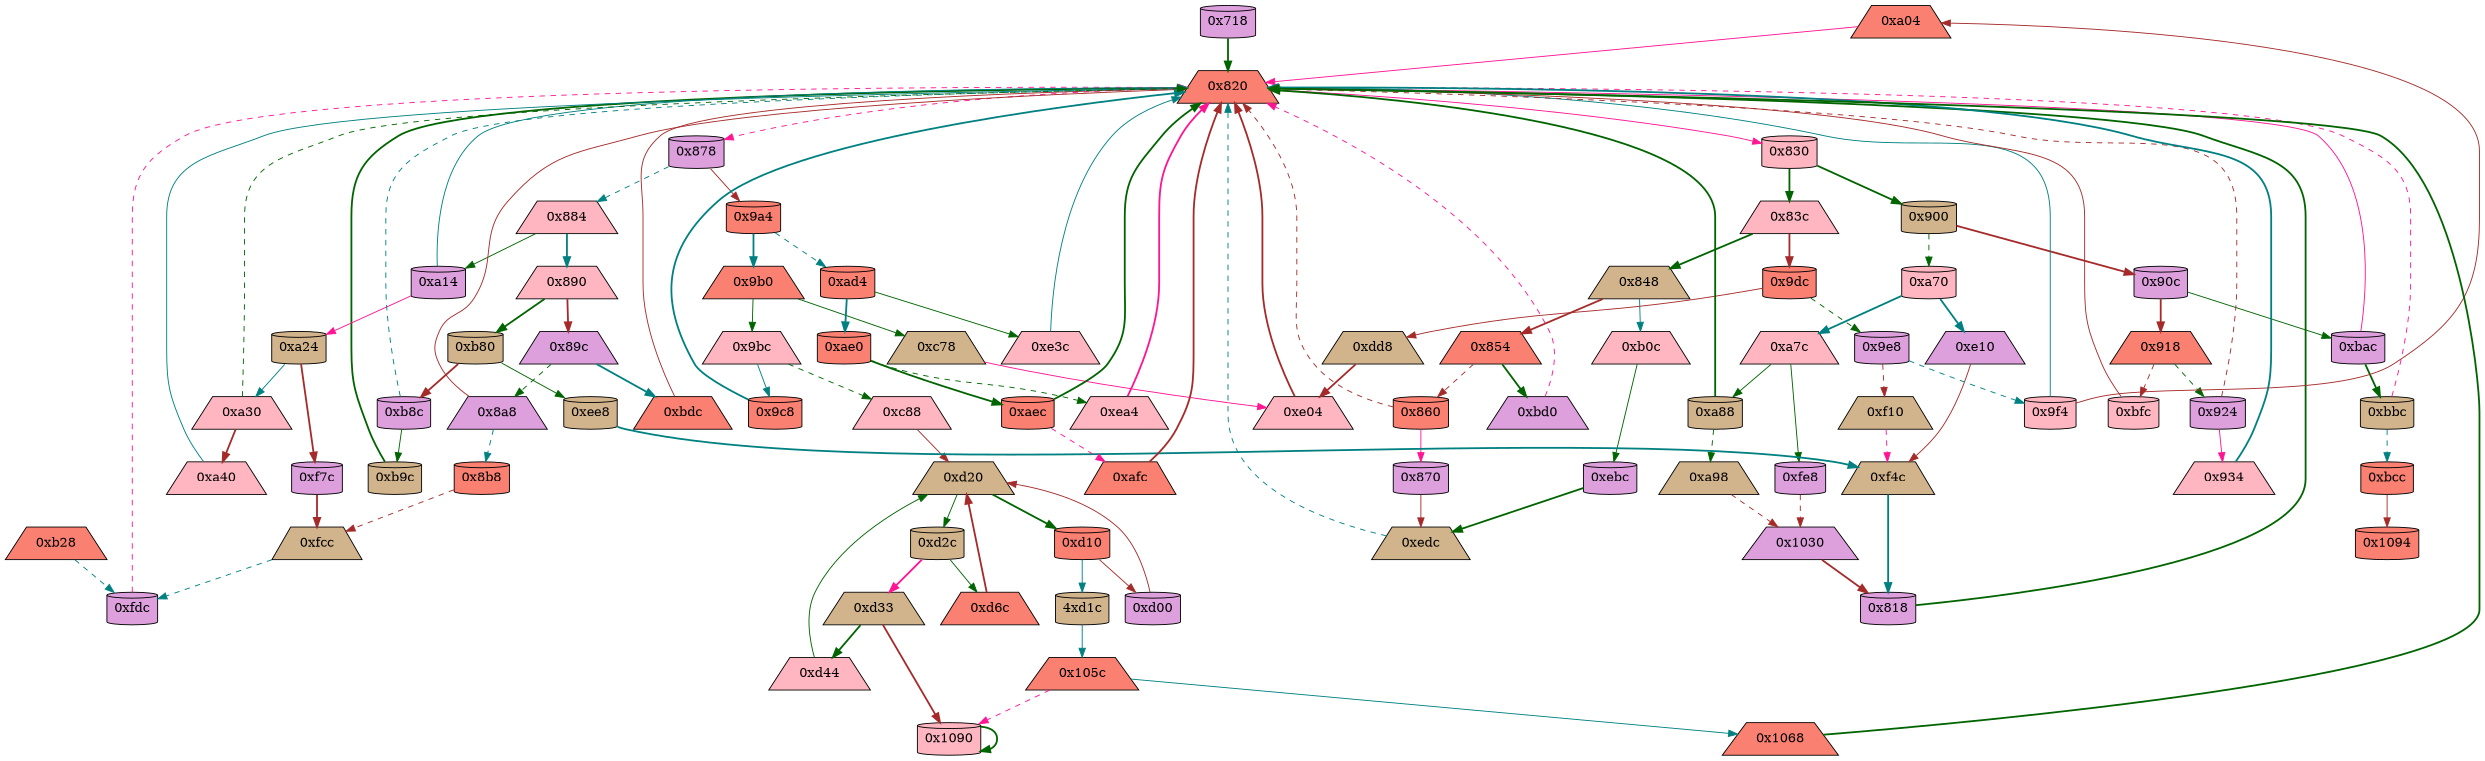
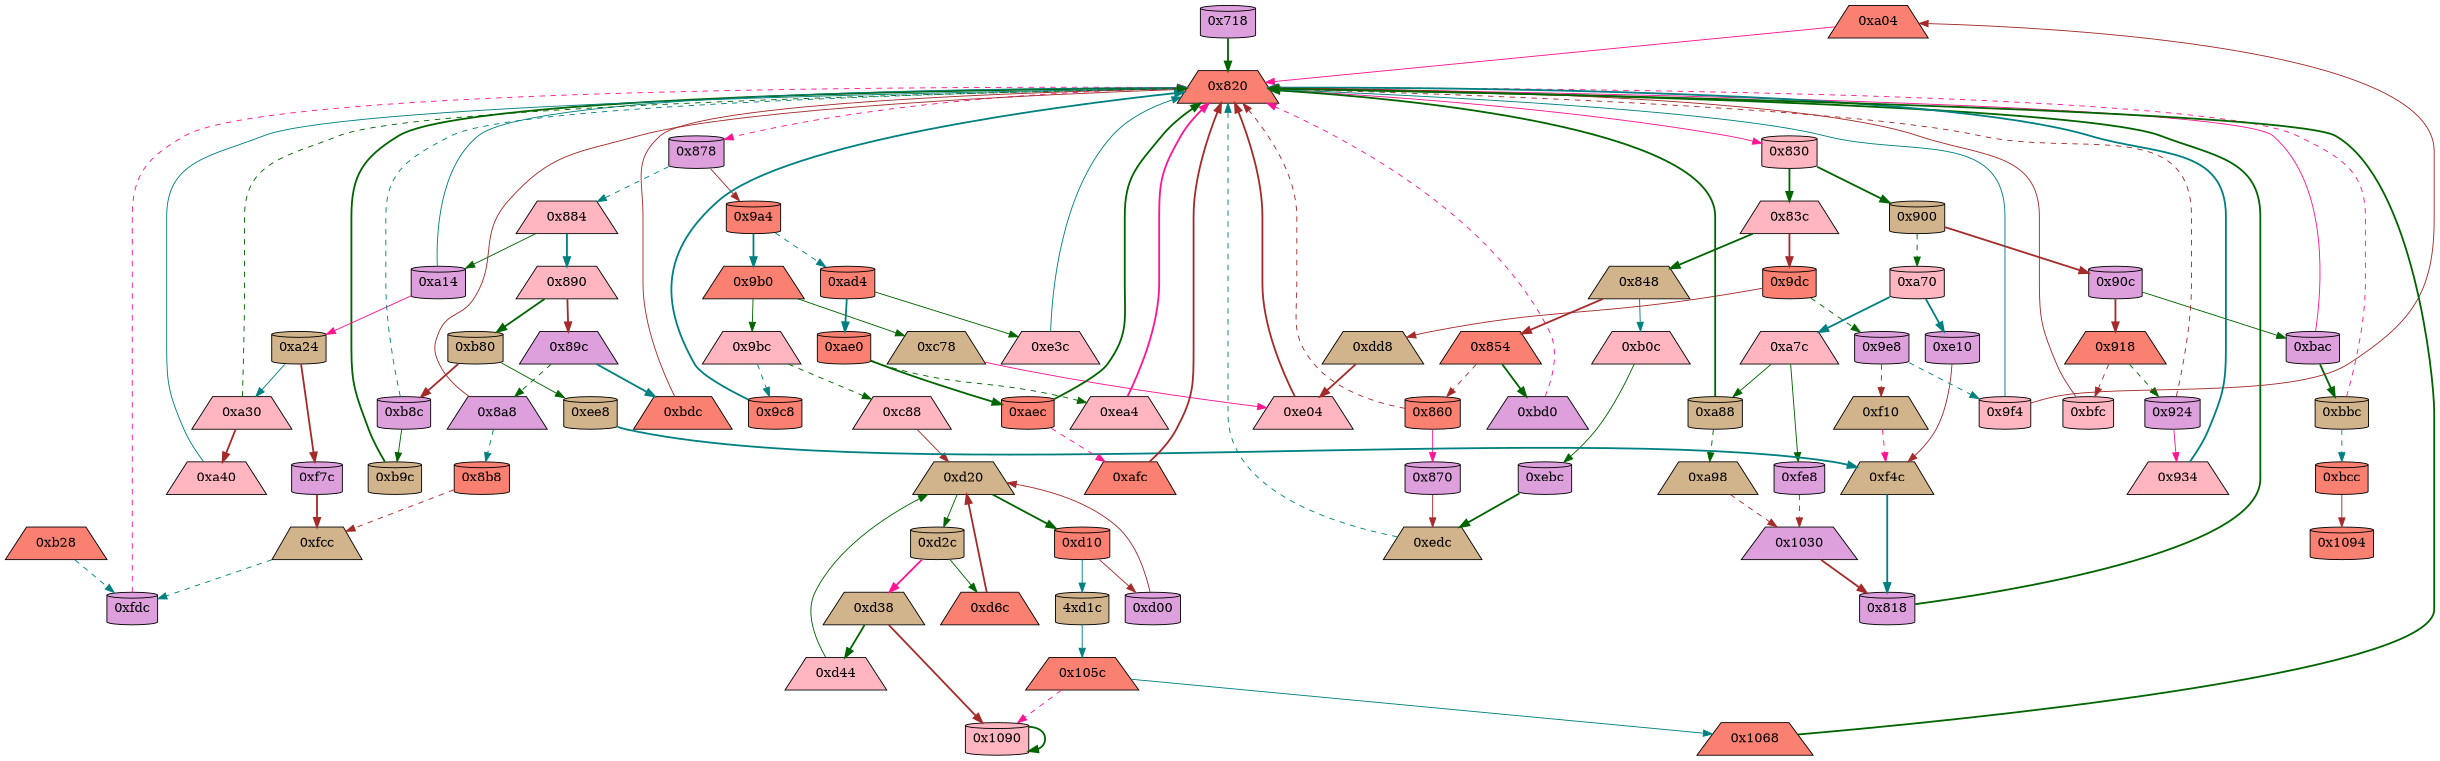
(1975, 348) -> (1952, 348)
(762, 376) -> (762, 376)
(874, 609) -> (874, 609)
